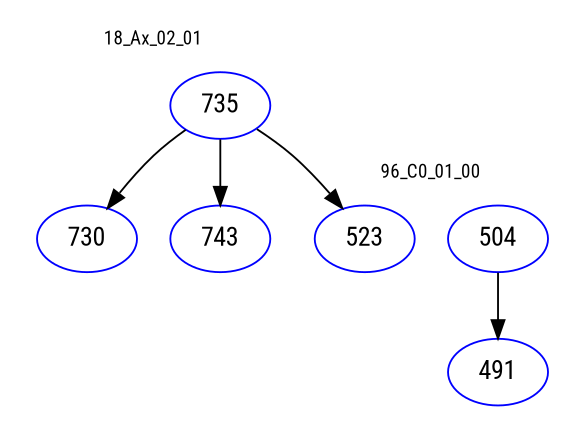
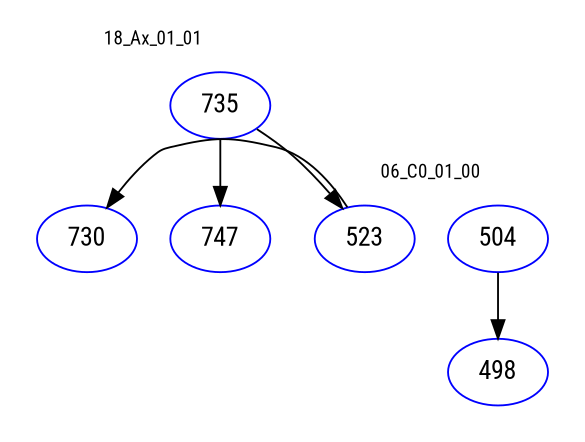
(154, 40) -> (154, 40)
(150, 159) -> (236, 140)
(431, 173) -> (431, 173)
(220, 239) -> (220, 239)
(498, 372) -> (498, 372)
